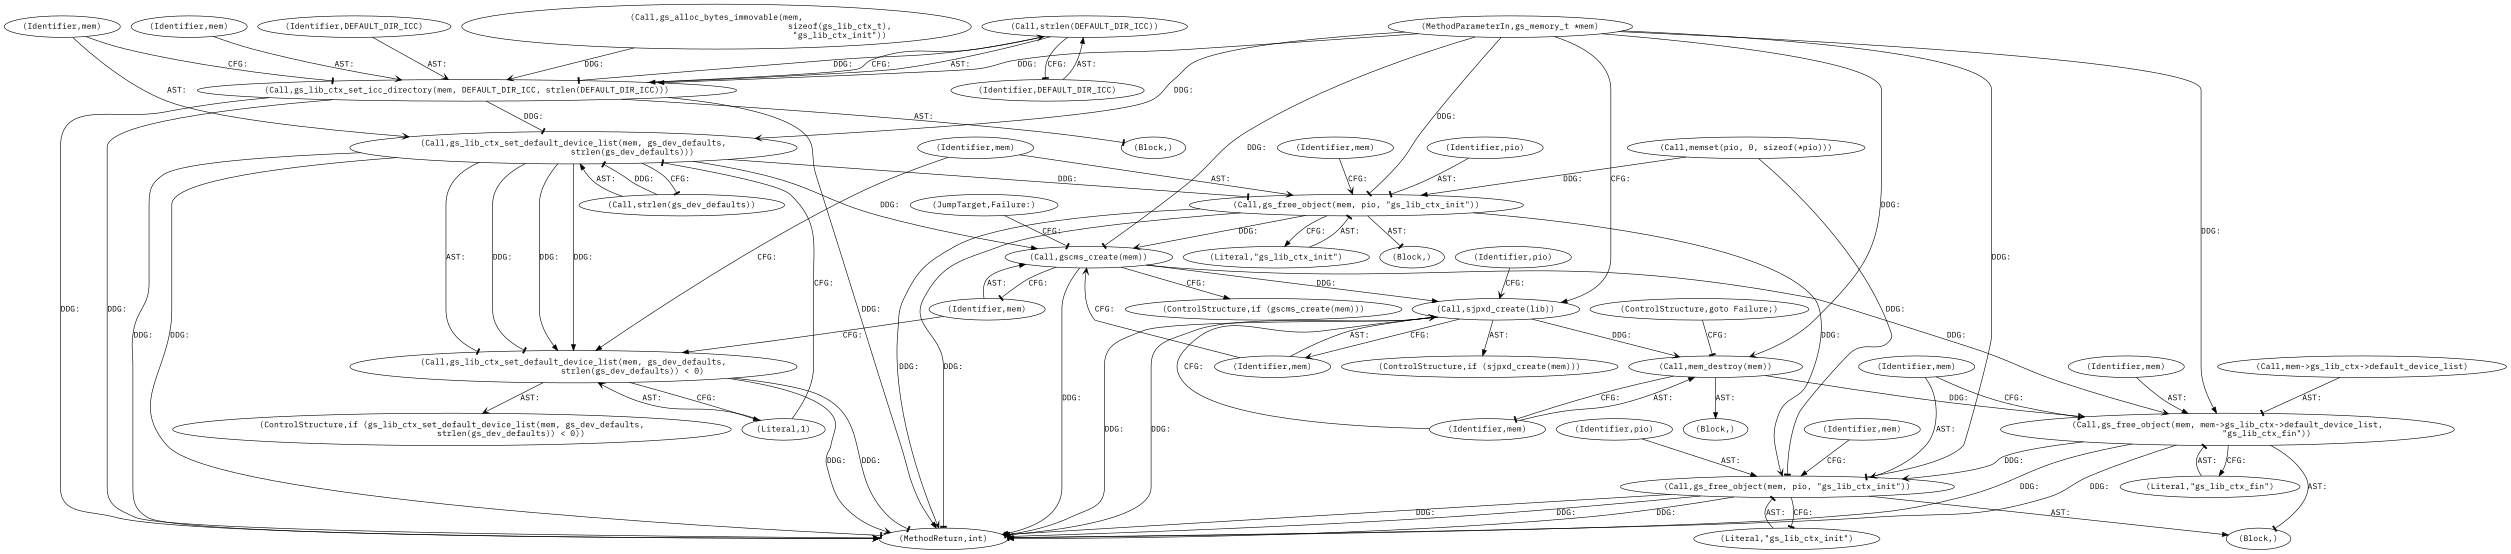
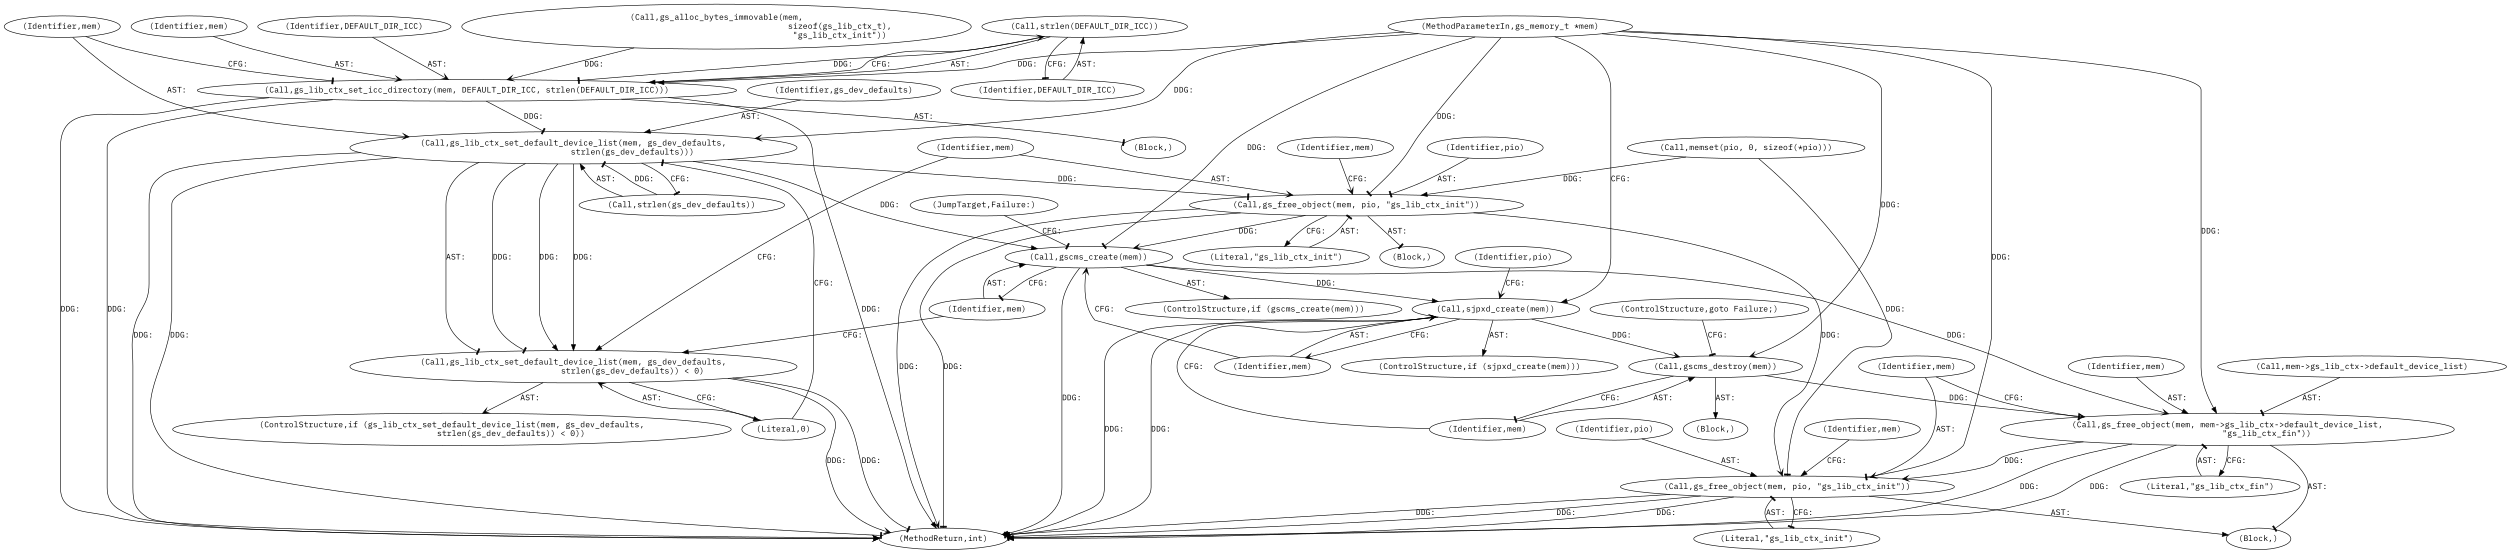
none -> (844, 90)
(1199, 283) -> (1199, 283)
(1496, 309) -> (1496, 309)
(1716, 367) -> (1716, 367)
(784, 429) -> (784, 429)
